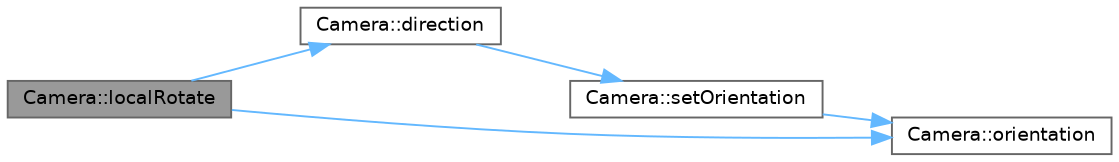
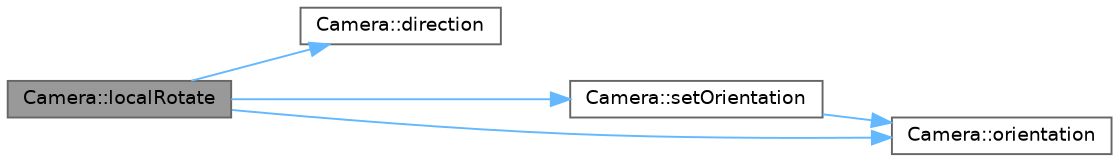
(539, 60) -> (391, 99)
